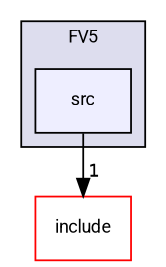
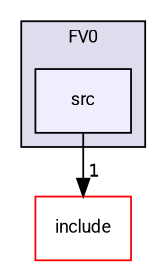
(83, 38) -> (83, 38)
